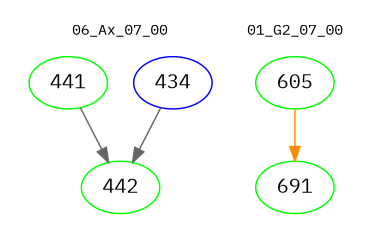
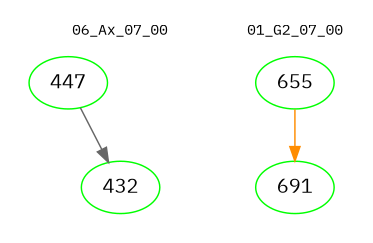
(68, 83) -> (68, 83)
(173, 83) -> none
(295, 83) -> (295, 83)
(121, 187) -> (121, 187)
